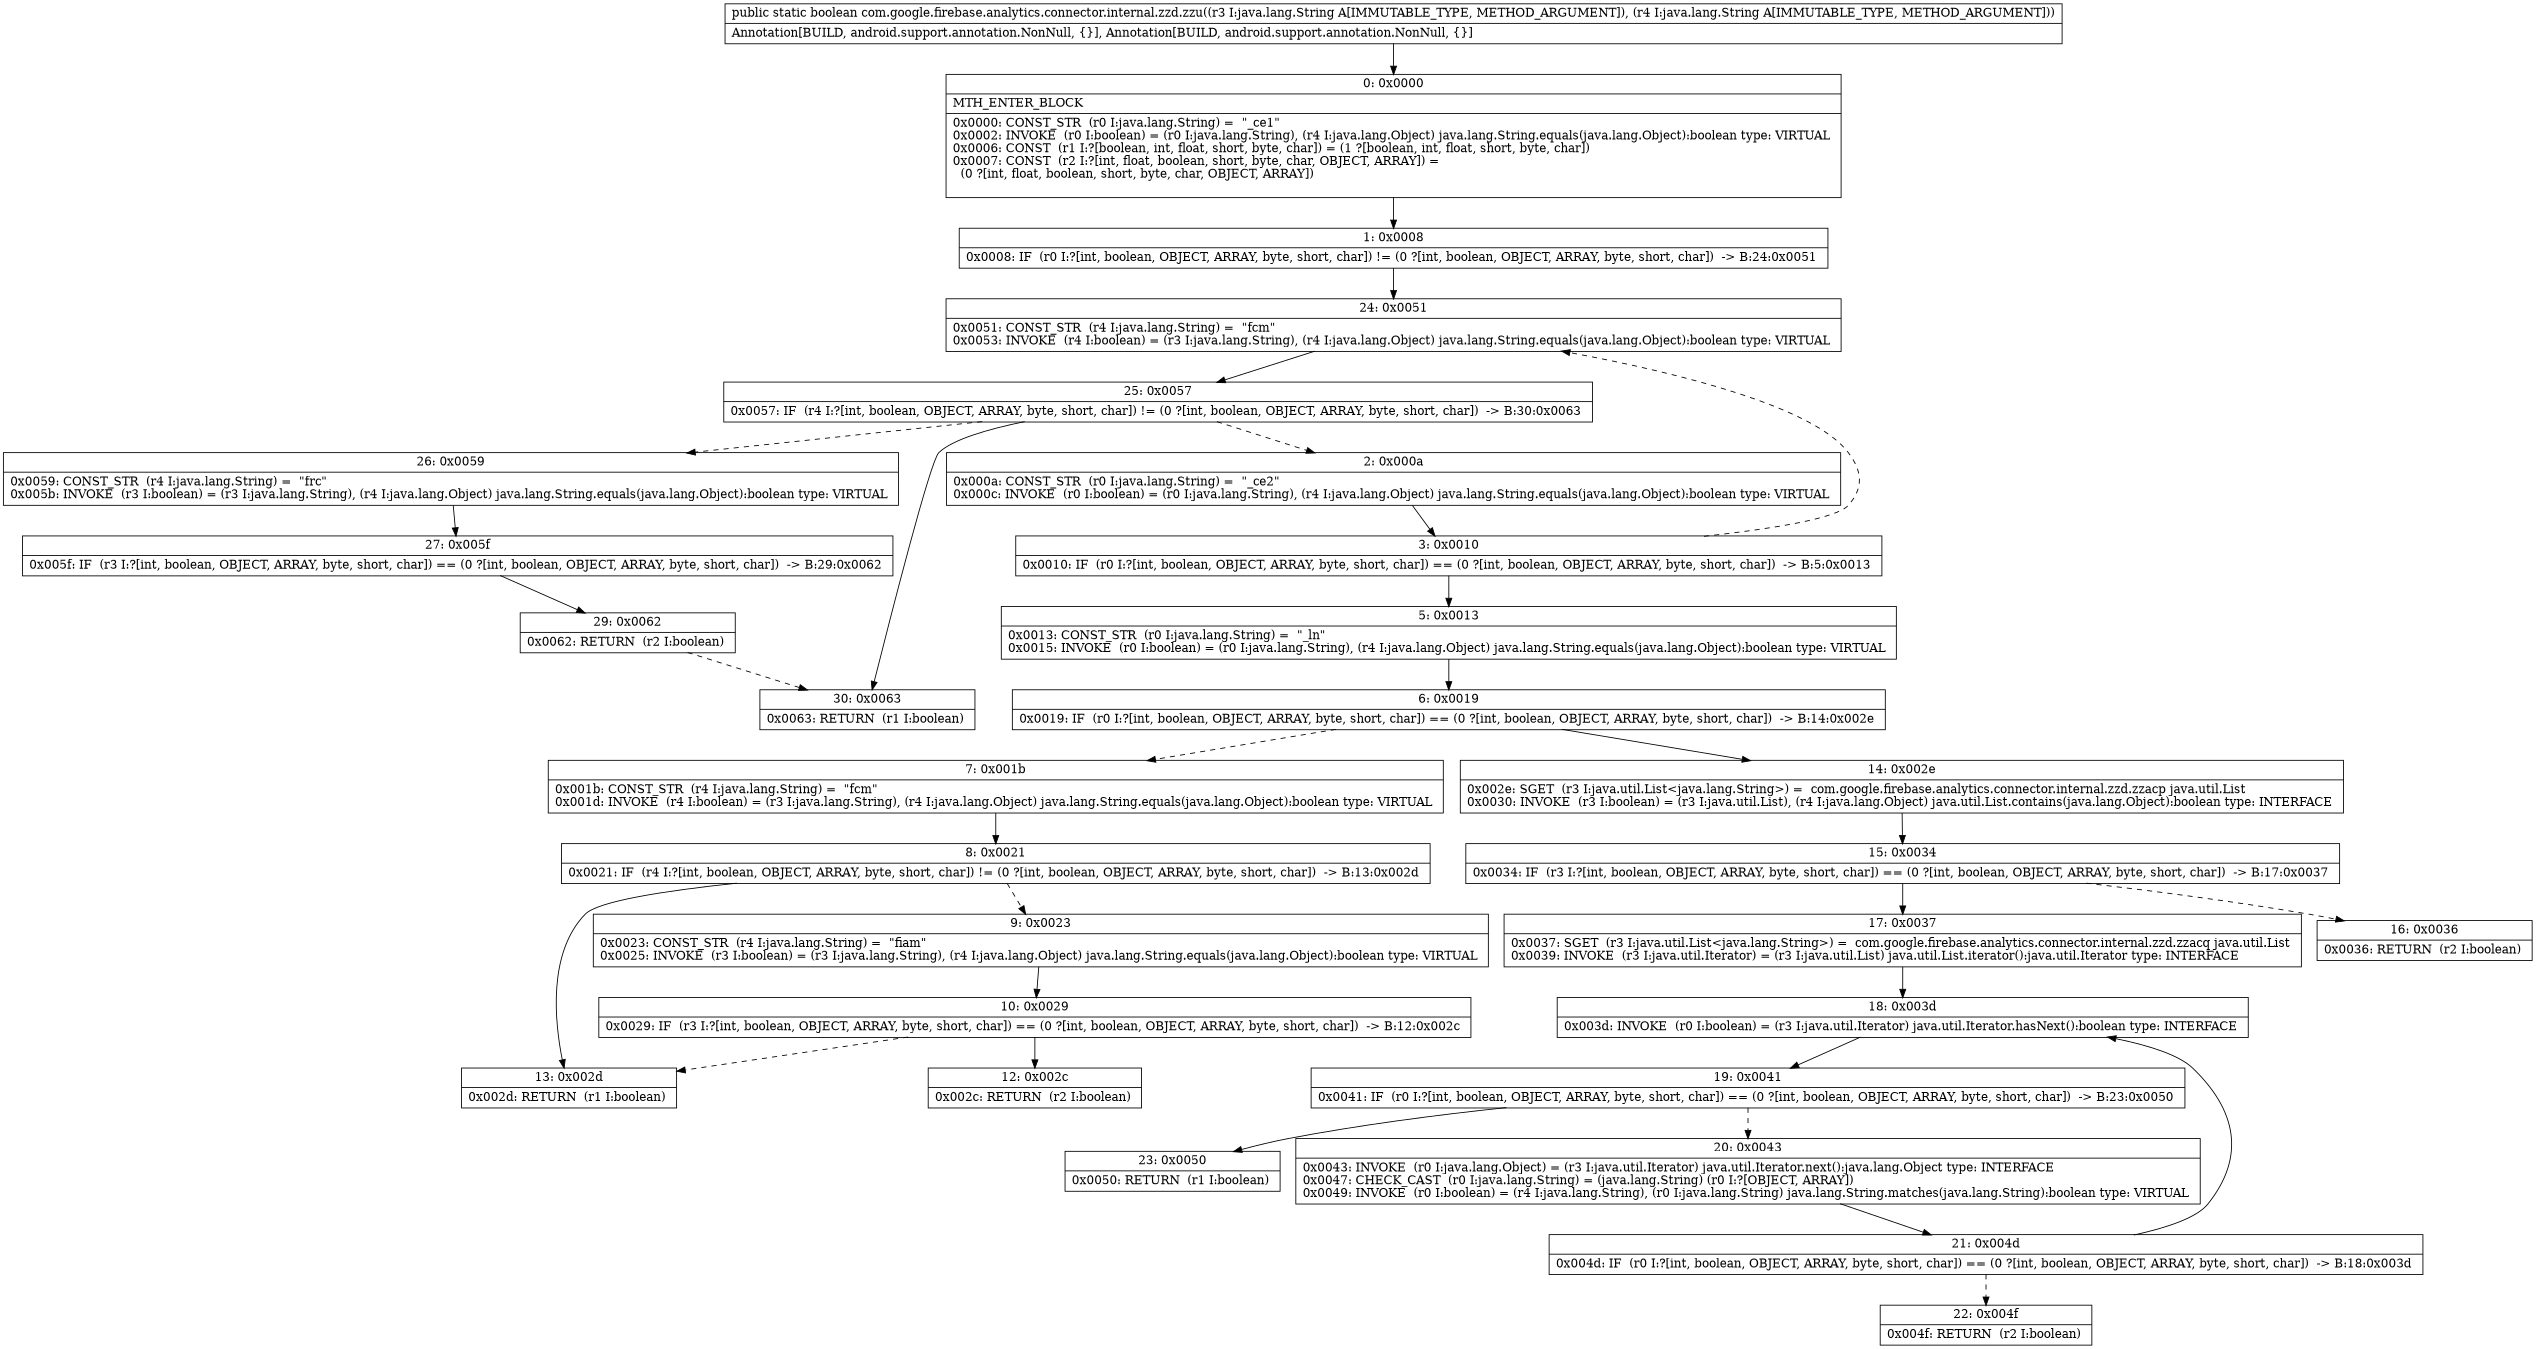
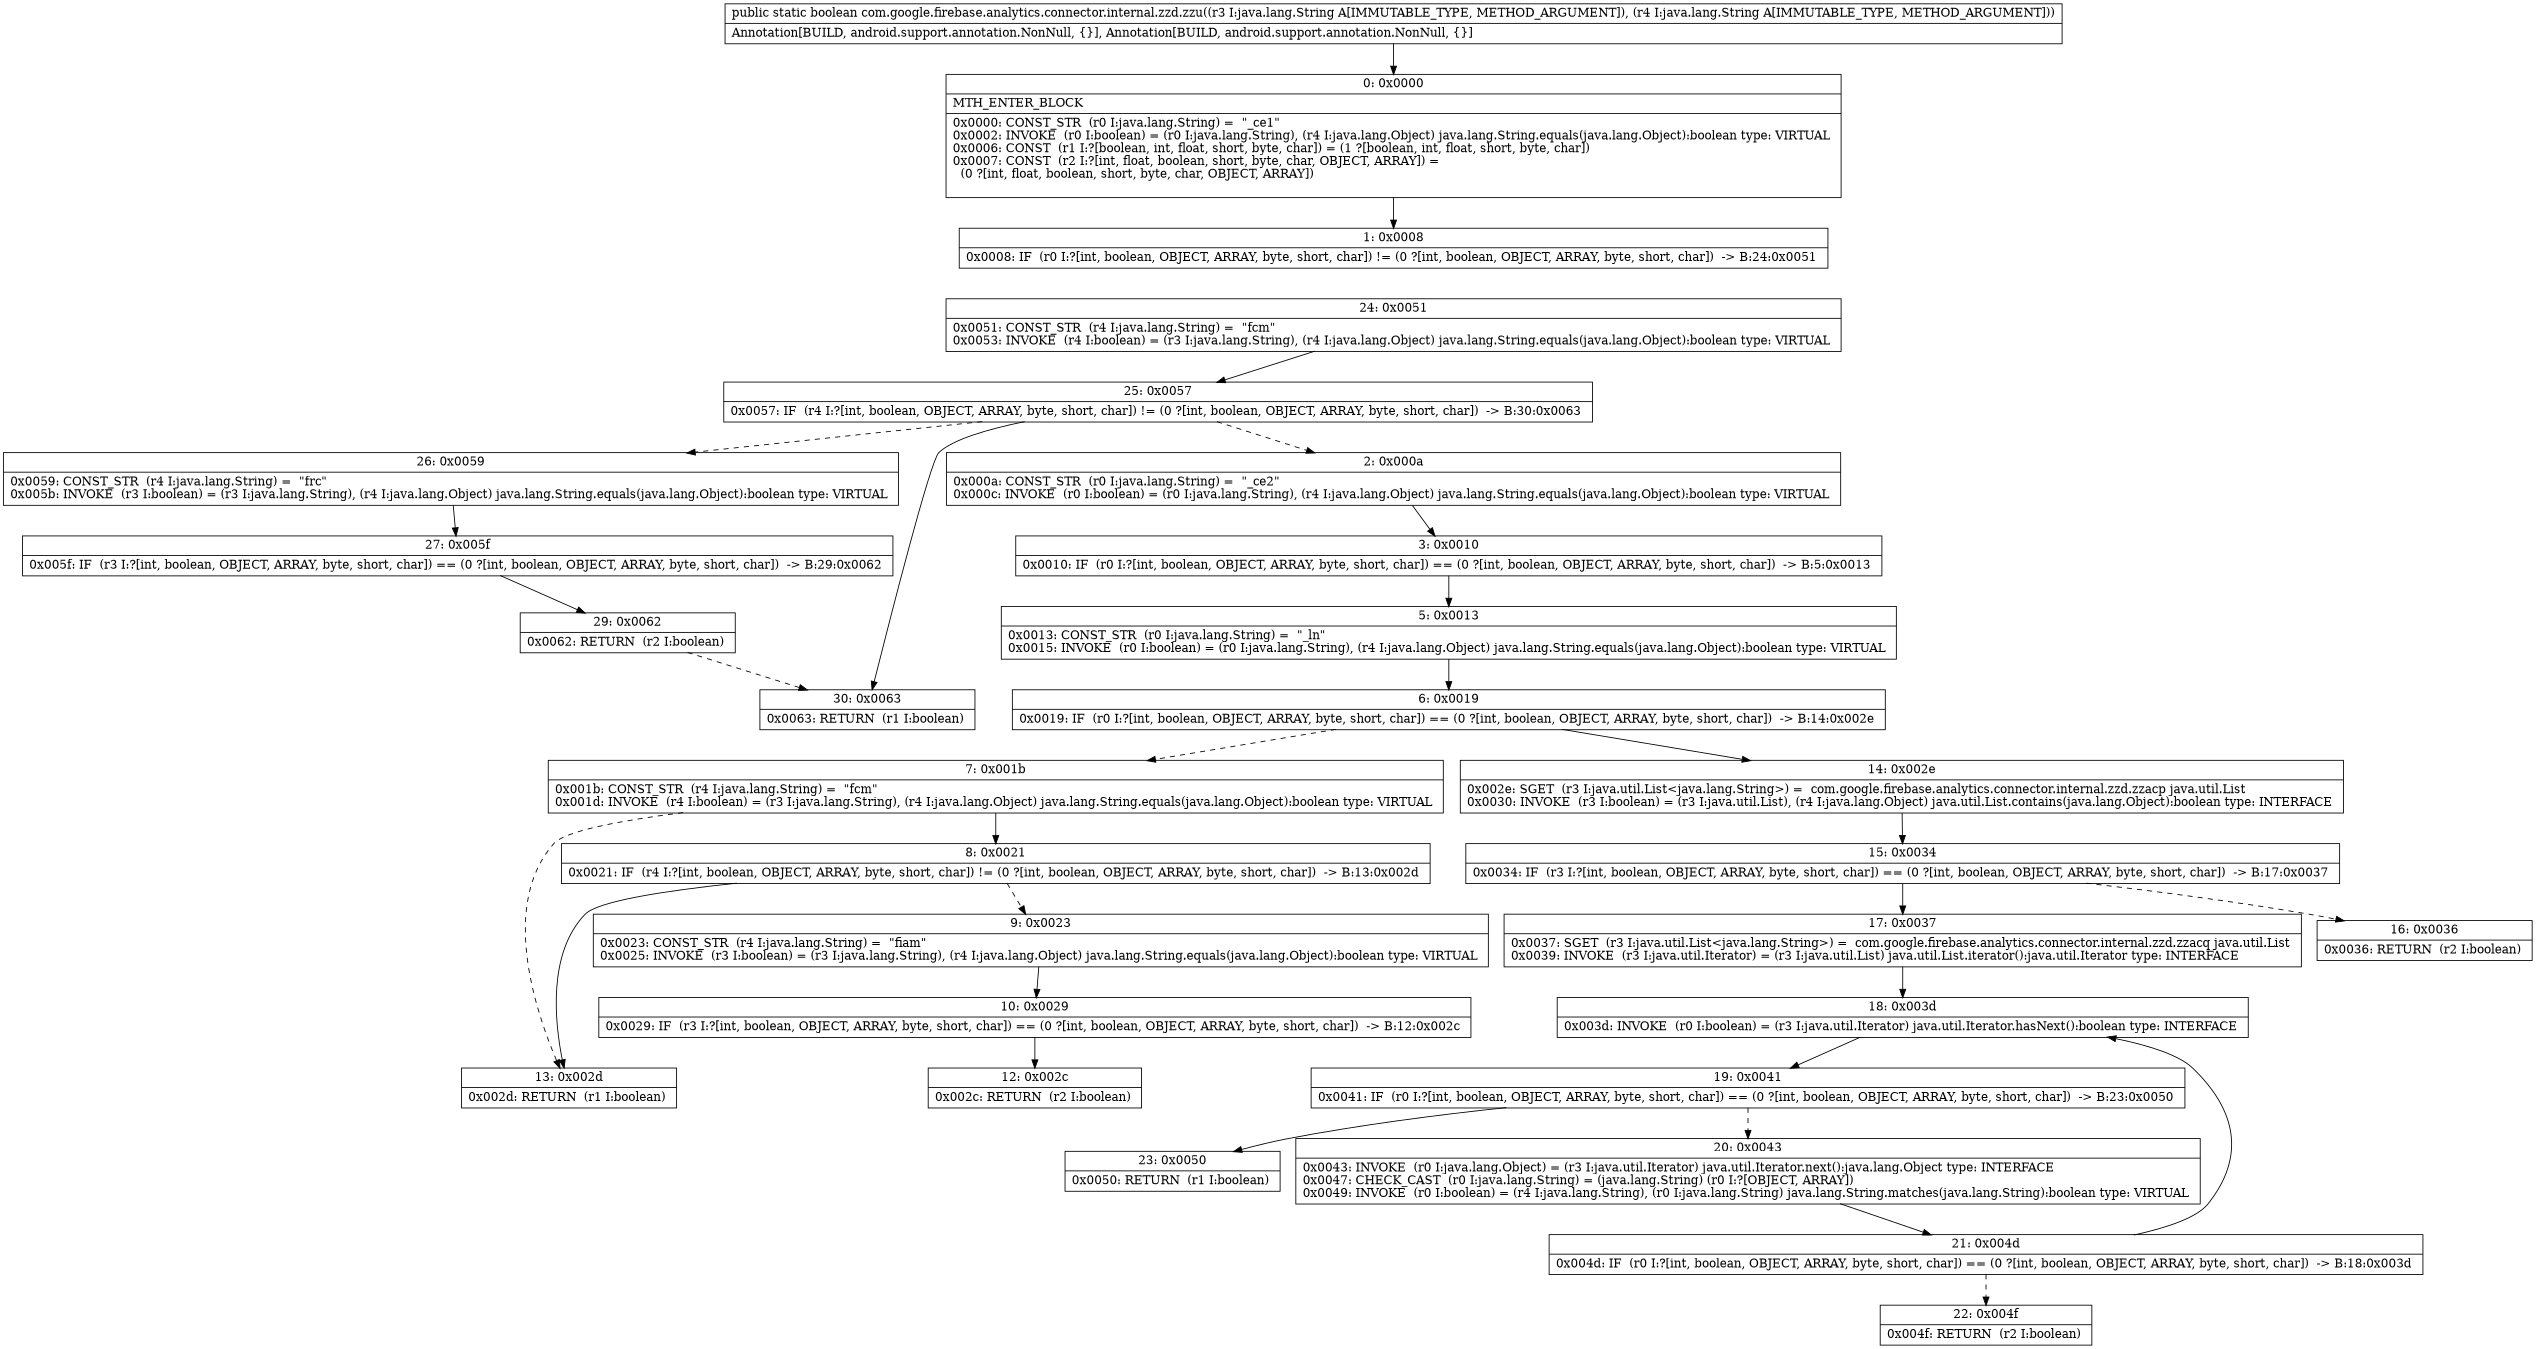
(1394, 279) -> none
(1812, 424) -> none
(797, 1053) -> (532, 885)
